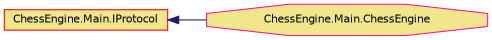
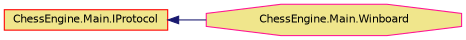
(347, 20) -> (334, 20)
